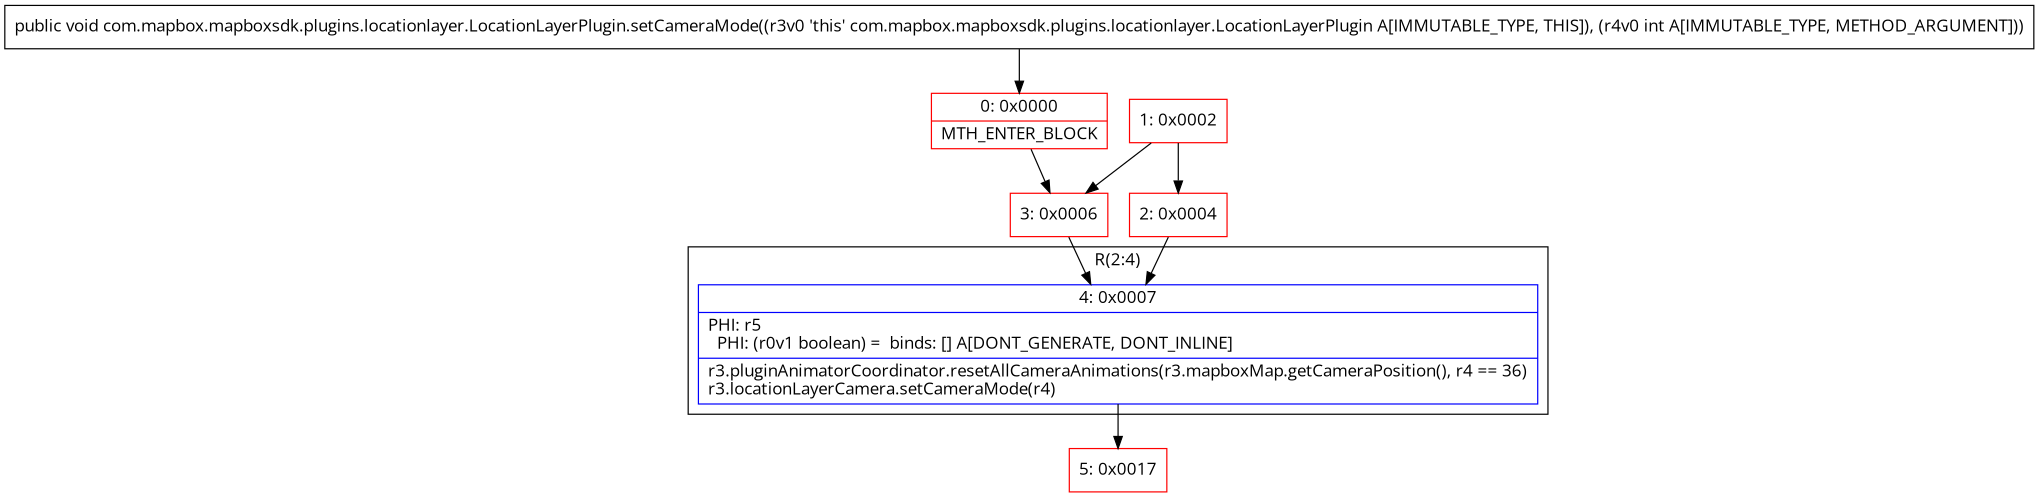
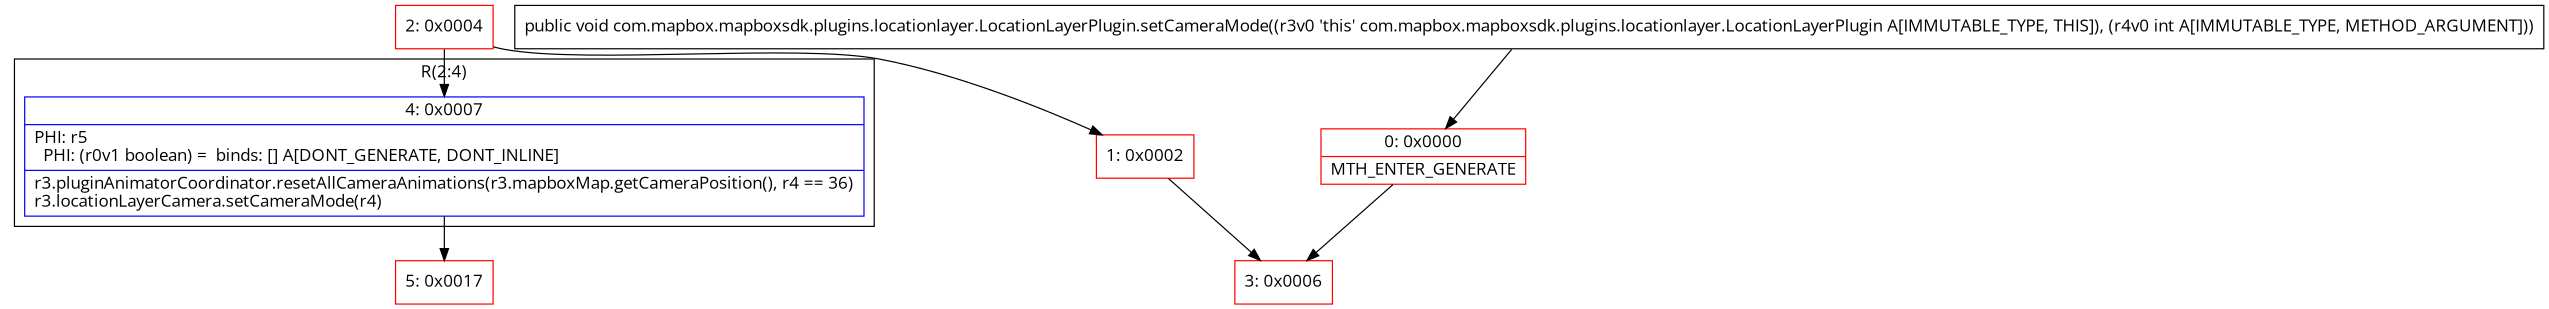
(1019, 134) -> (1423, 170)
(1178, 162) -> (889, 61)
(1077, 255) -> none
